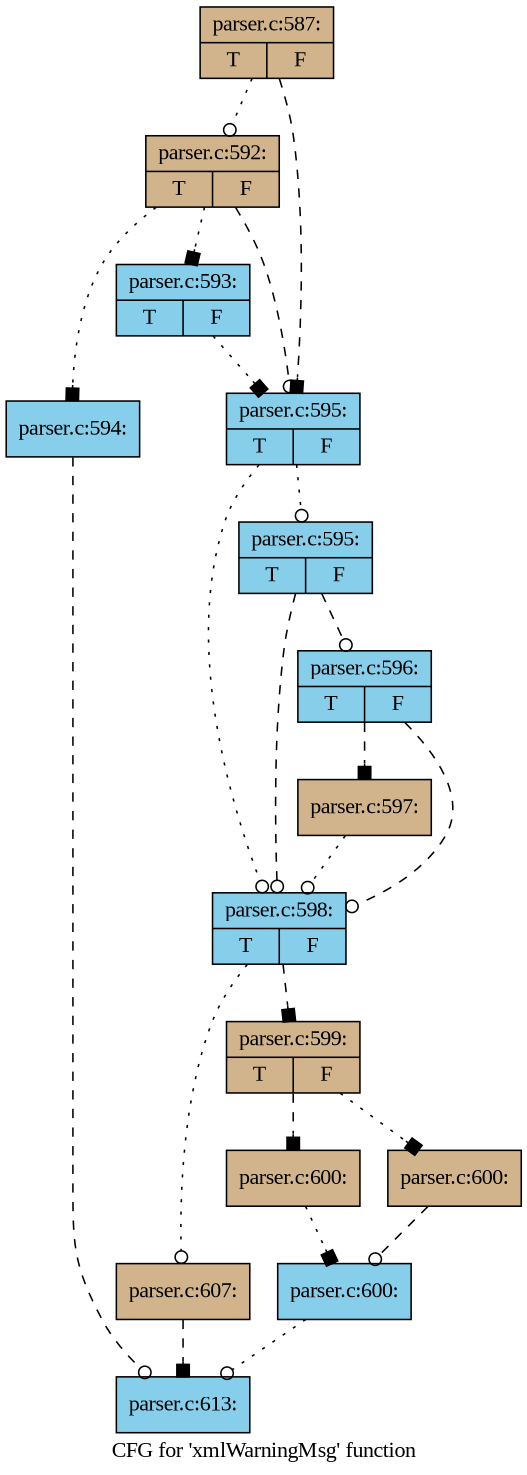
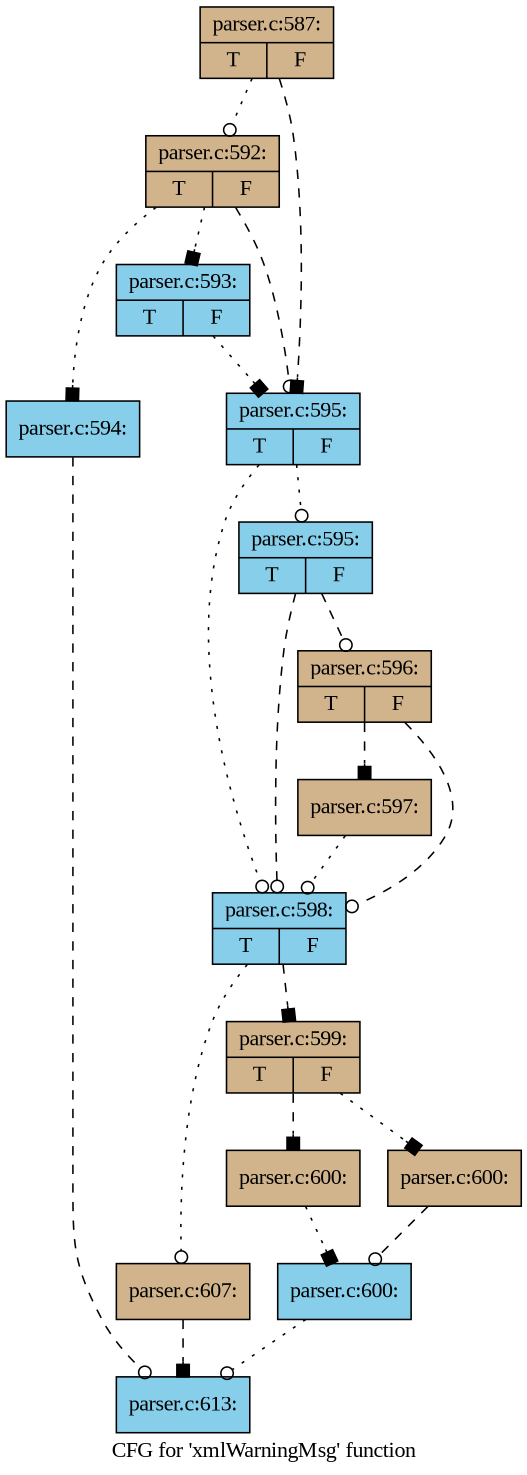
(365, 686) -> (365, 686)
